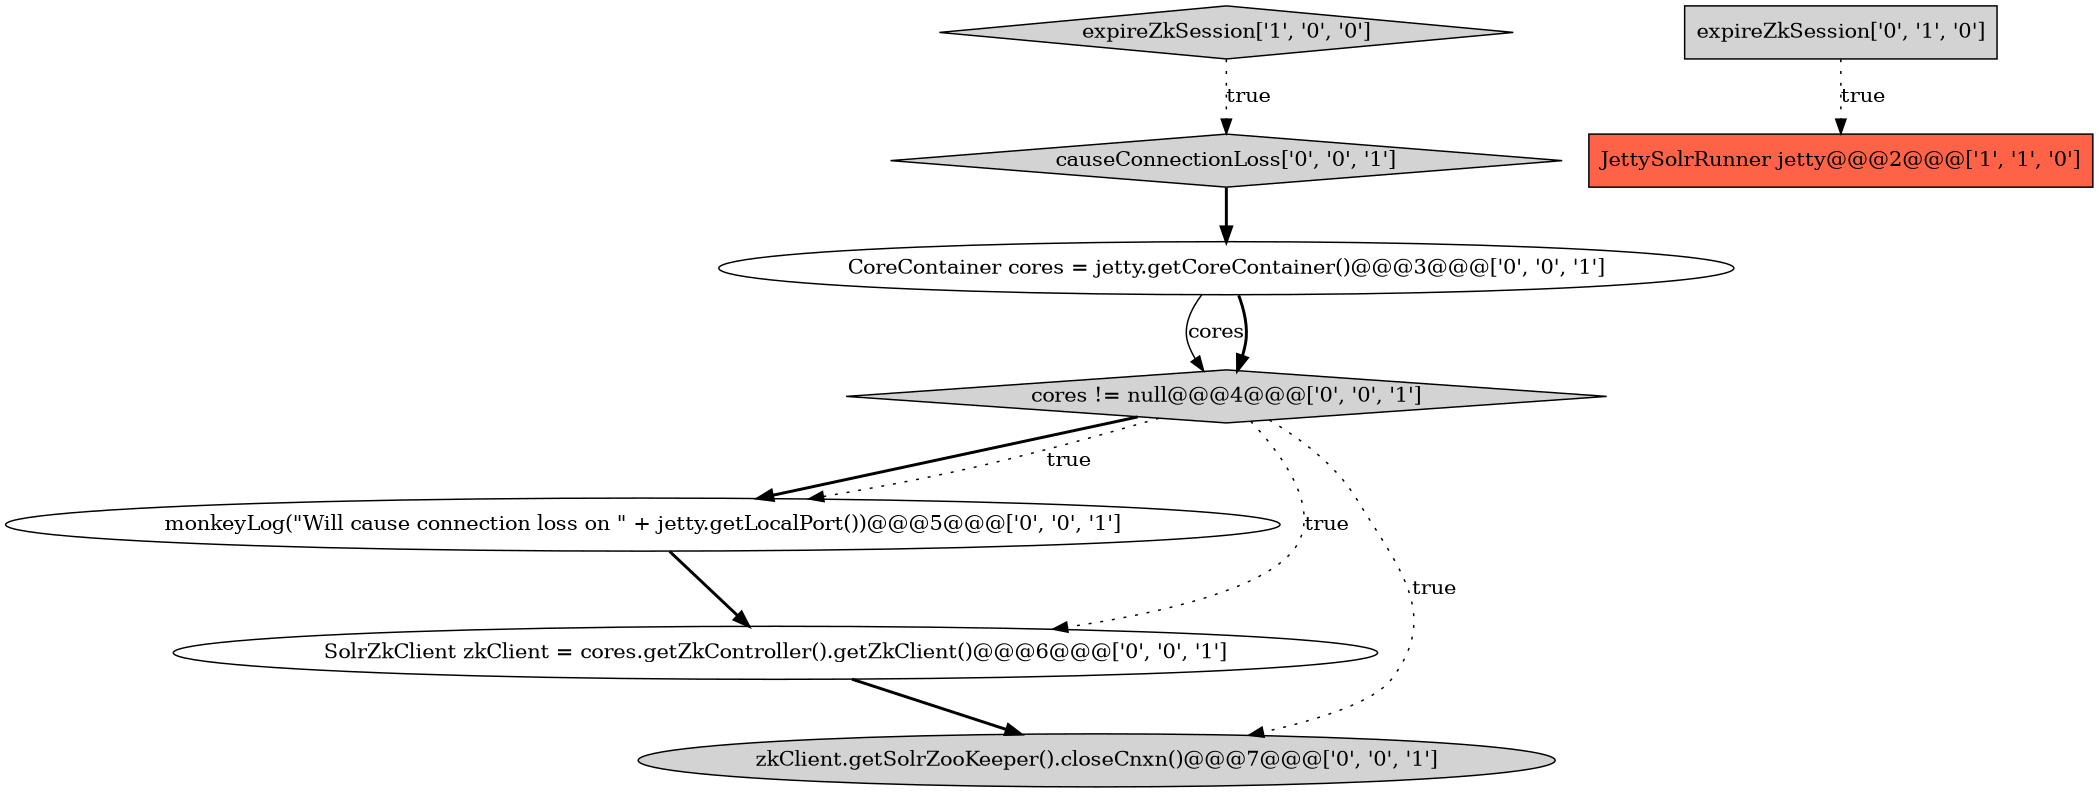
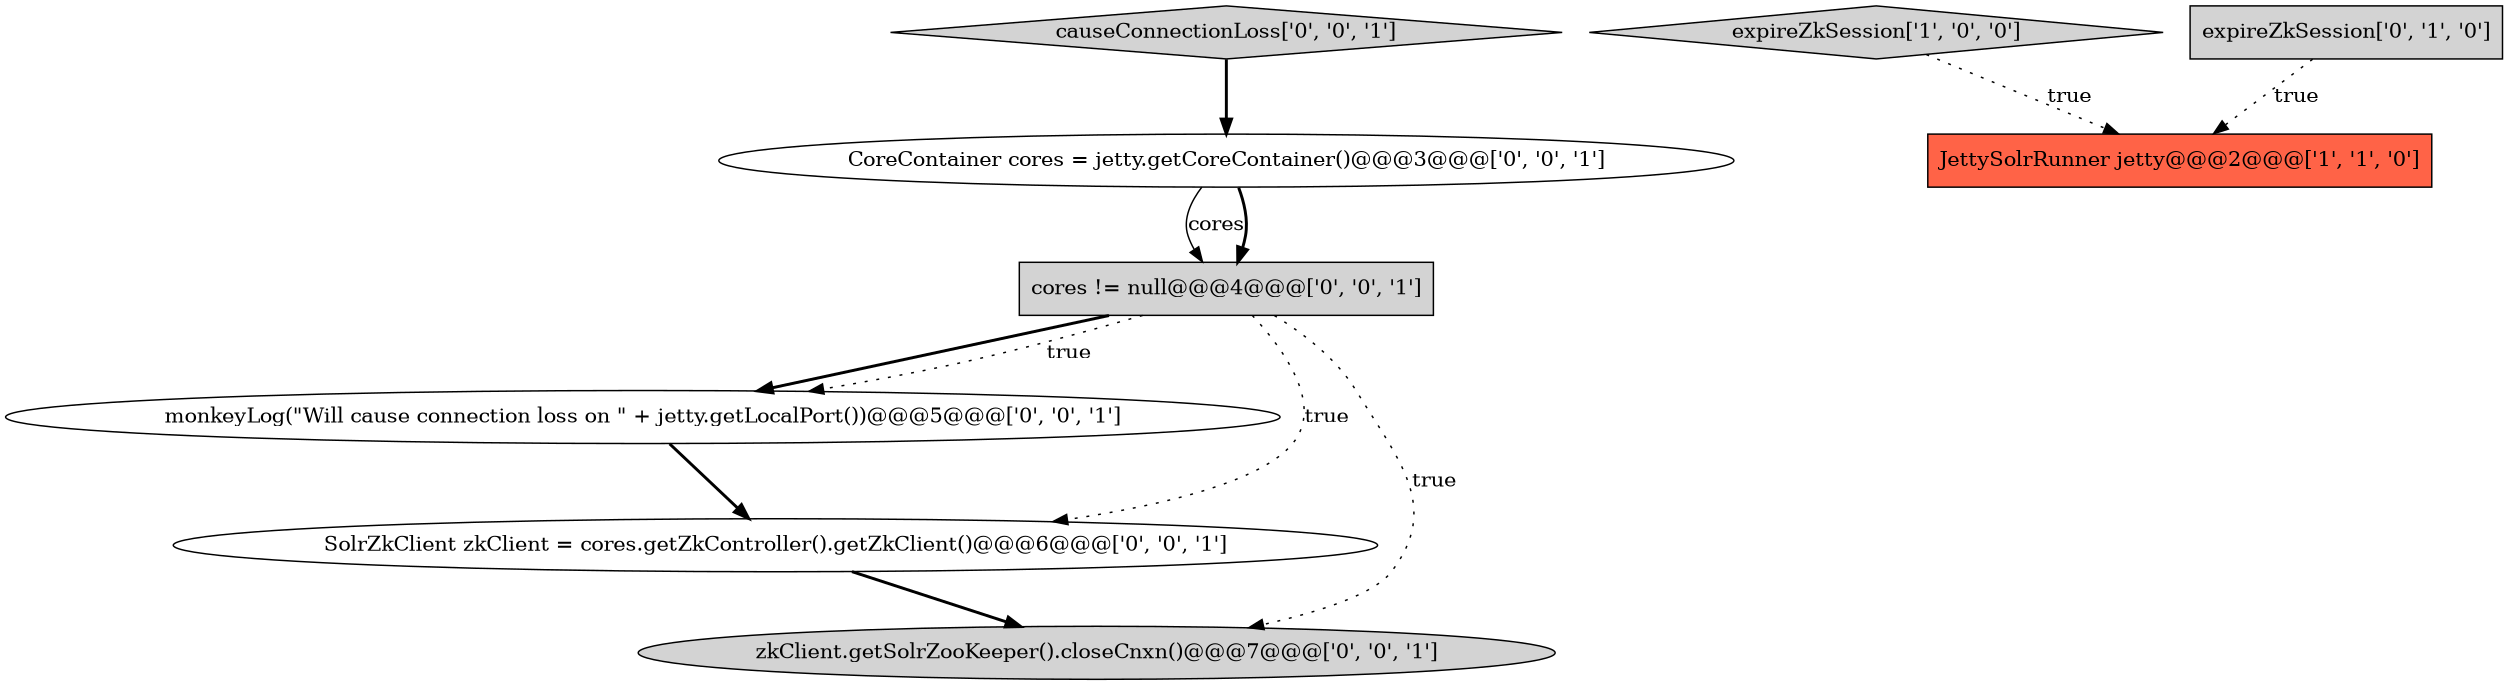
(1226, 89) -> (2016, 91)
(1226, 396) -> (1226, 289)
